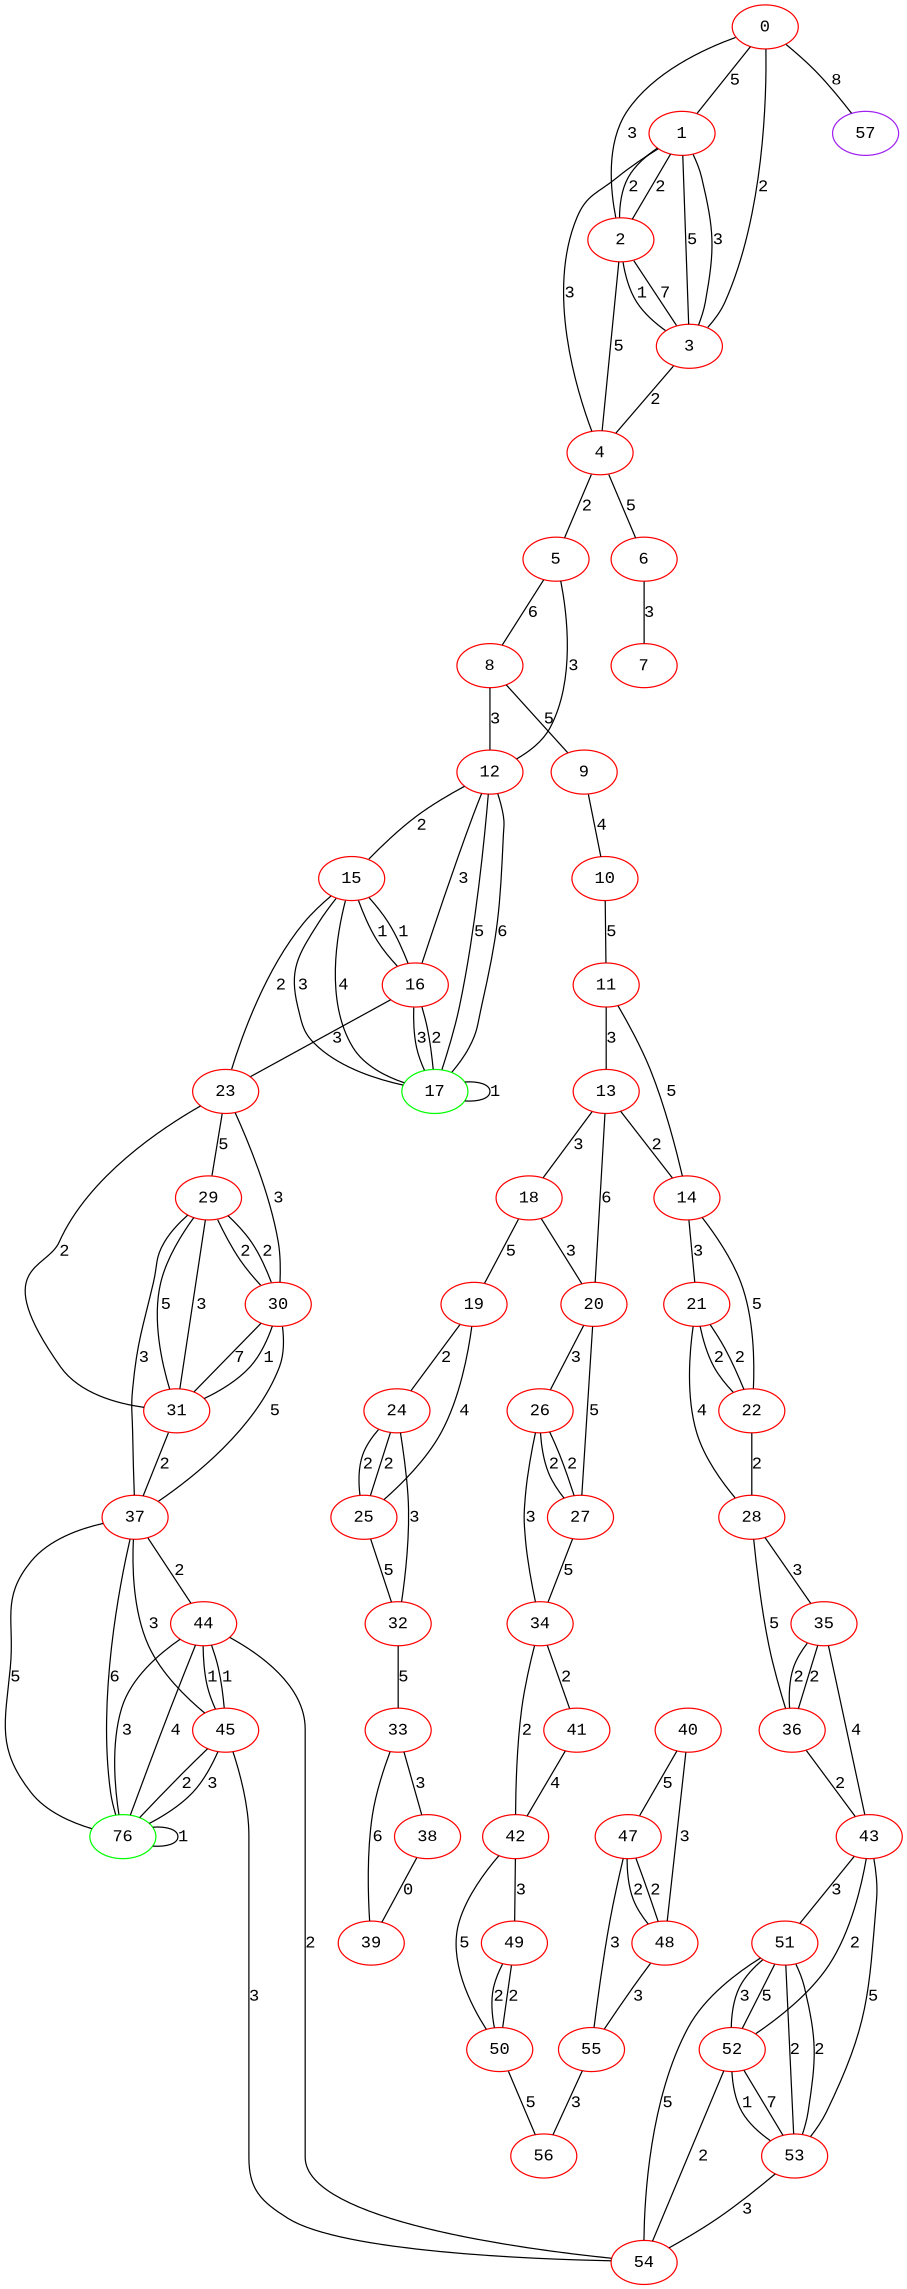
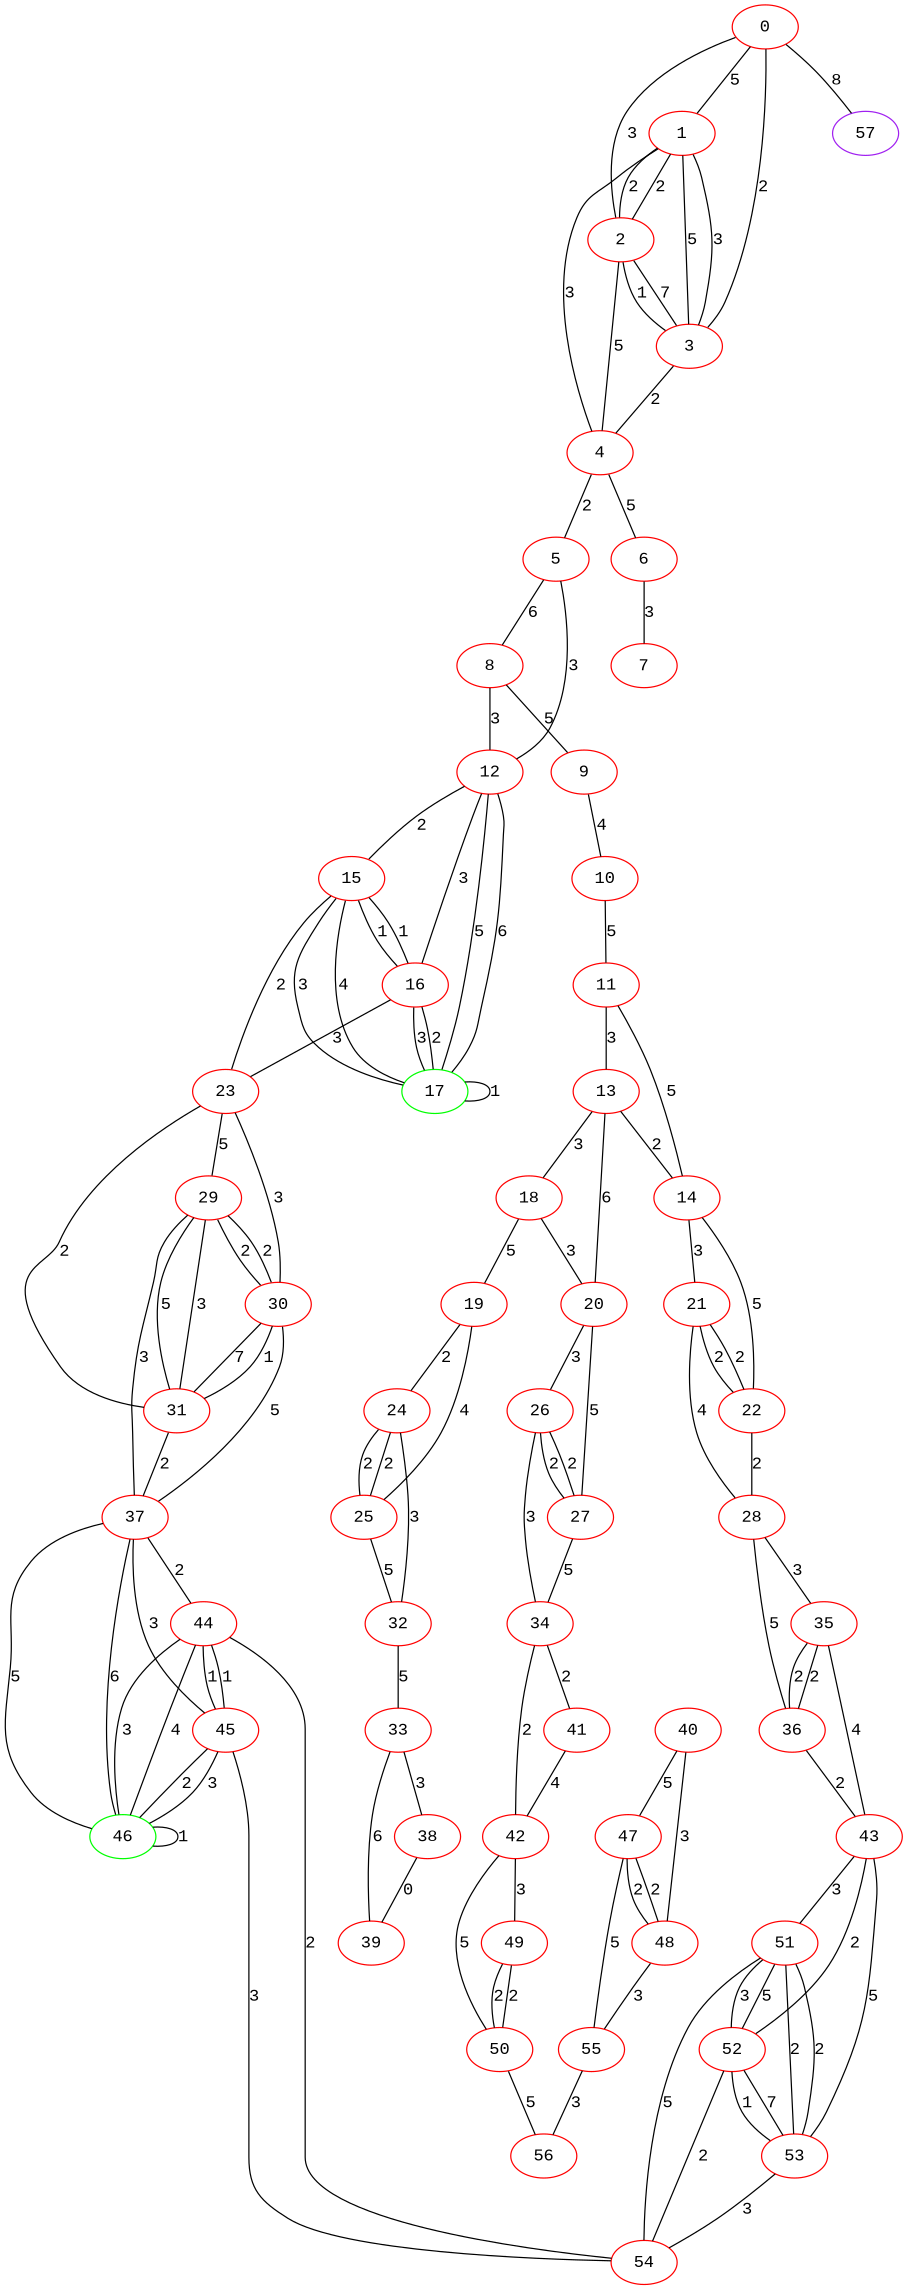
(123, 1837) -> (123, 1837)
(615, 1943) -> (615, 1943)
